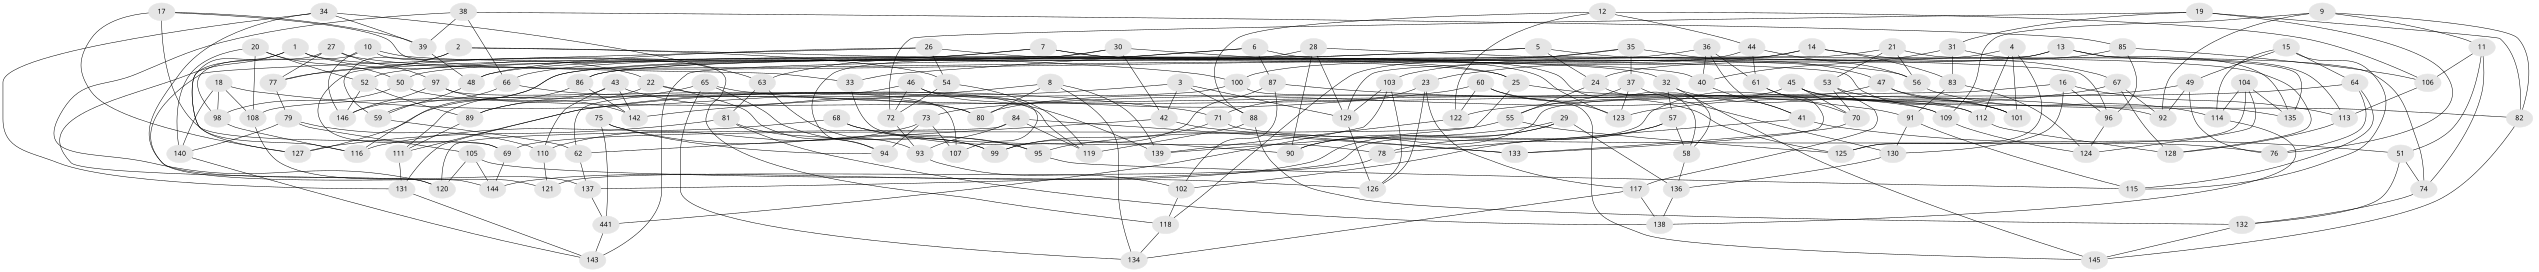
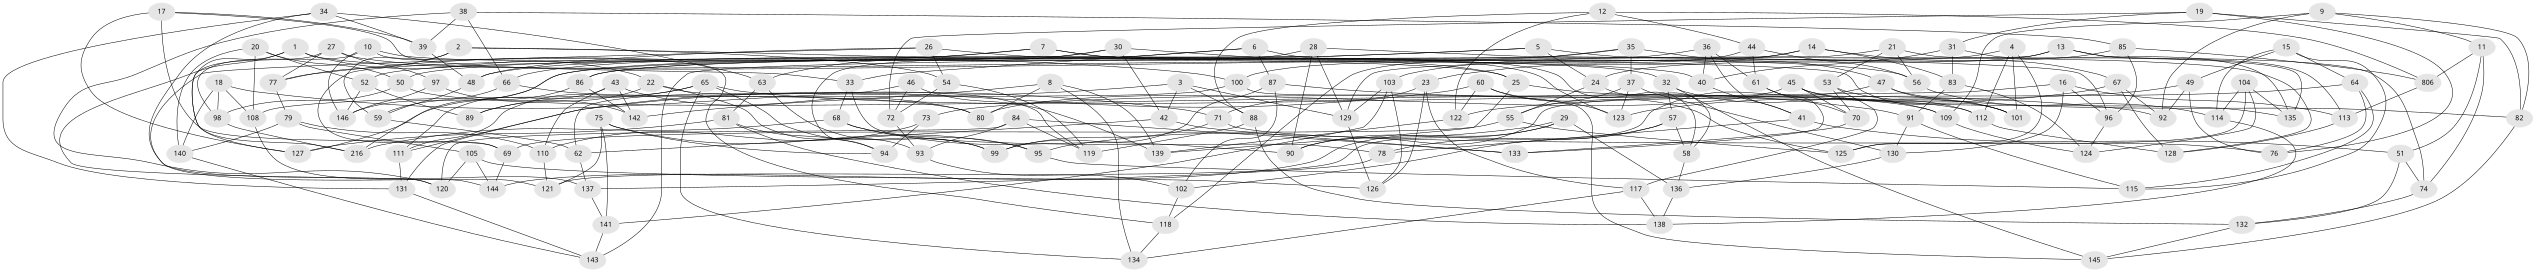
(2428, 83) -> (2428, 83)
none -> (843, 100)
(434, 136) -> (504, 112)
(357, 154) -> (357, 154)
(956, 154) -> none
none -> (594, 165)
(606, 225) -> (606, 225)
